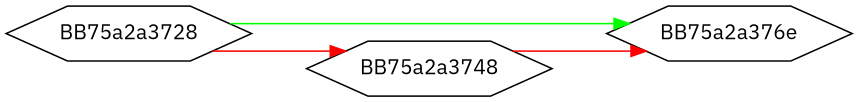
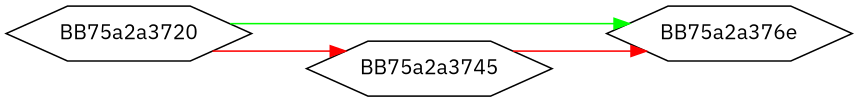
(129, 34) -> (129, 34)
(429, 69) -> (429, 69)
